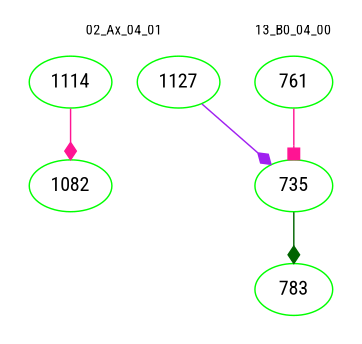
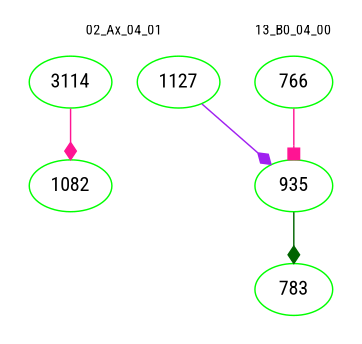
(71, 82) -> (71, 82)
(294, 82) -> (294, 82)
(294, 186) -> (294, 186)
